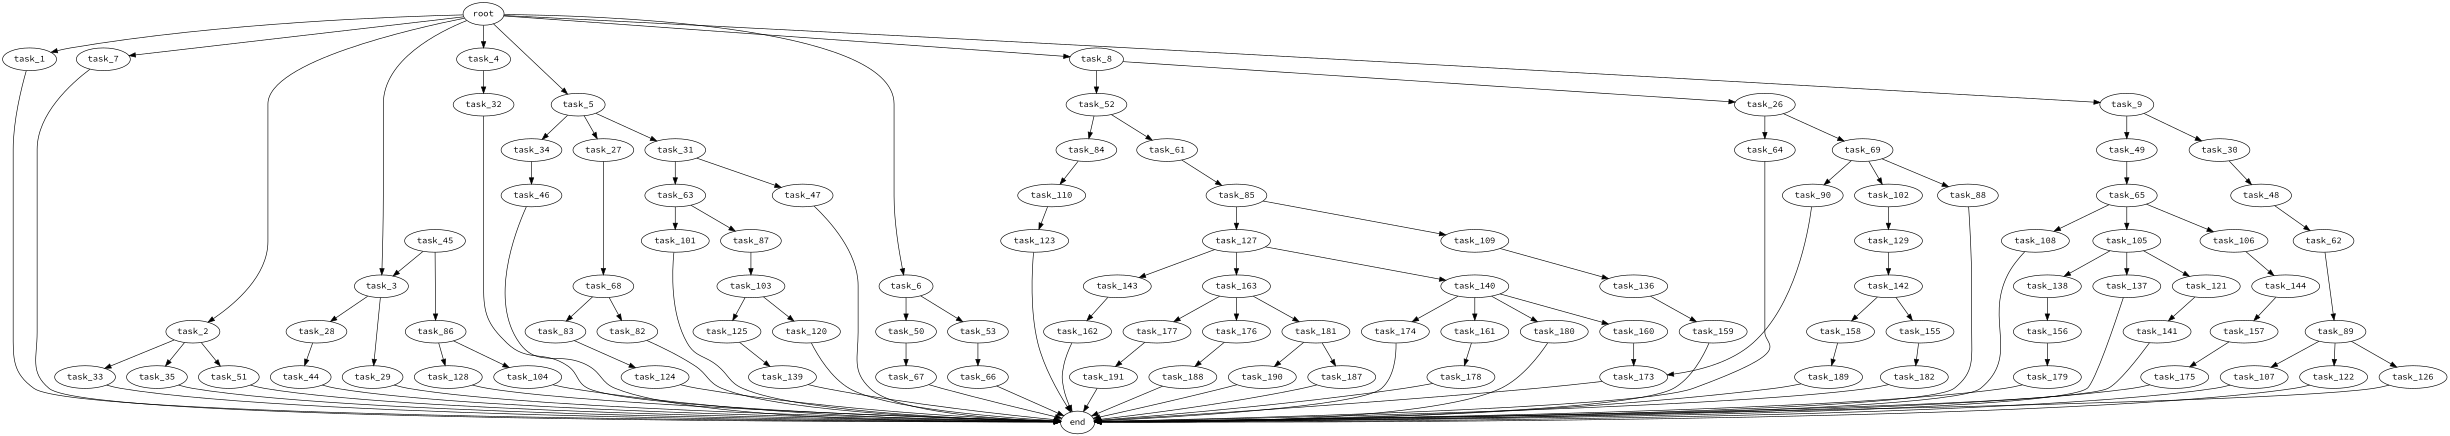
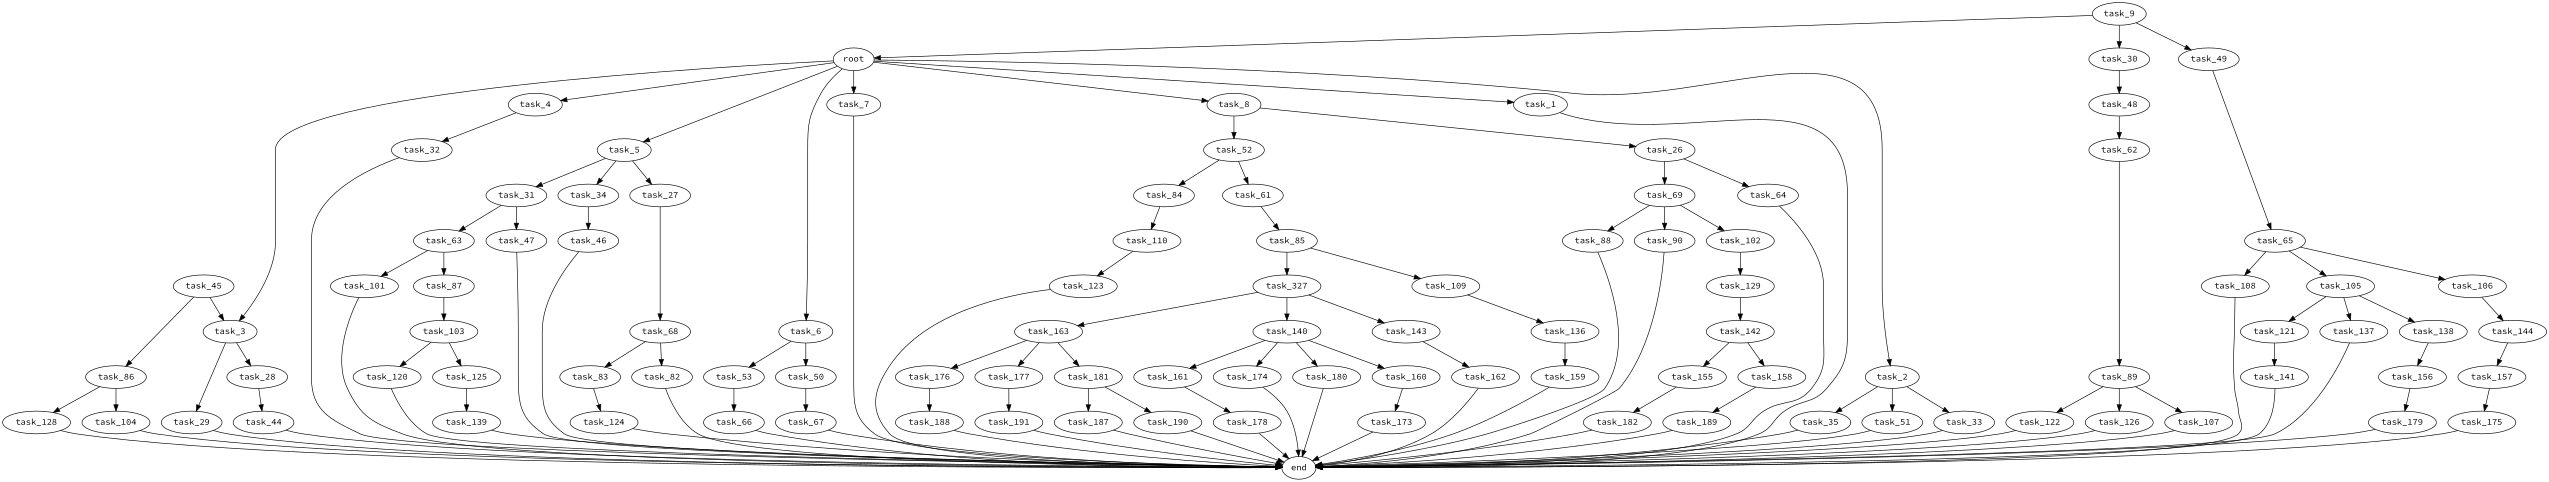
(1299, 57) -> (1486, 37)
(1236, 241) -> (1287, 286)
(1774, 318) -> (1546, 427)
